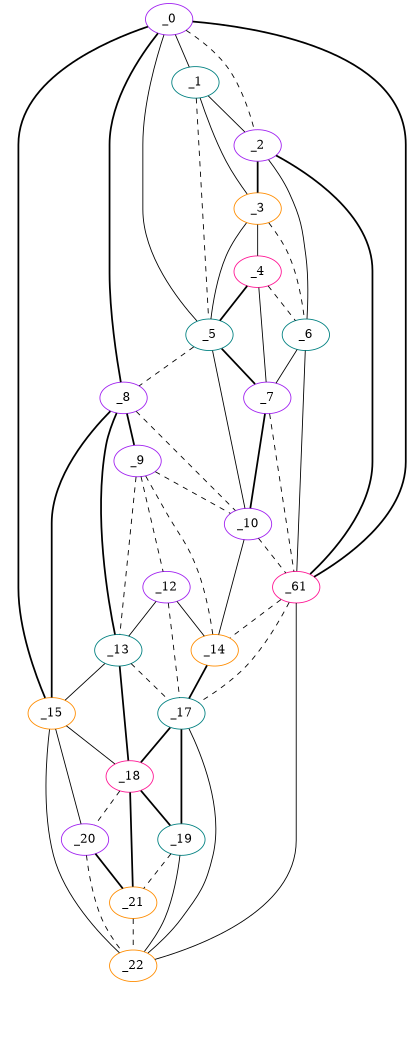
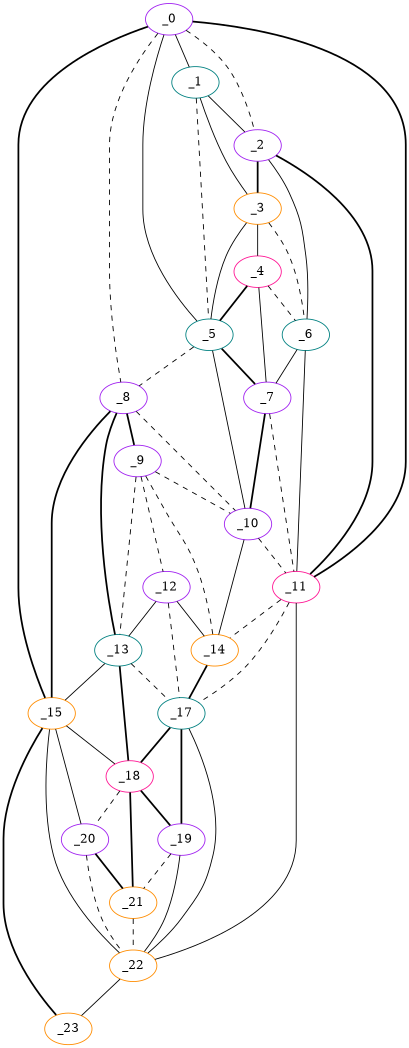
(110, 202) -> (110, 202)
(296, 587) -> (296, 587)
(181, 840) -> (181, 840)
none -> (68, 1029)
